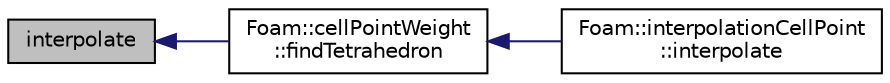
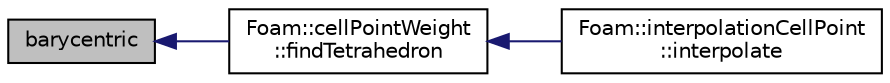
(82, 41) -> (82, 41)
